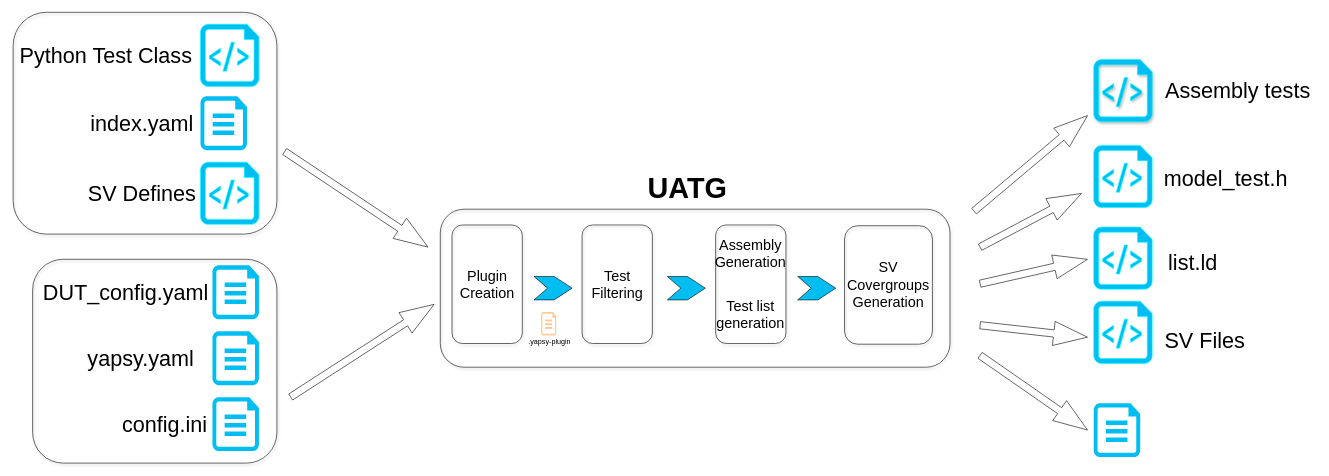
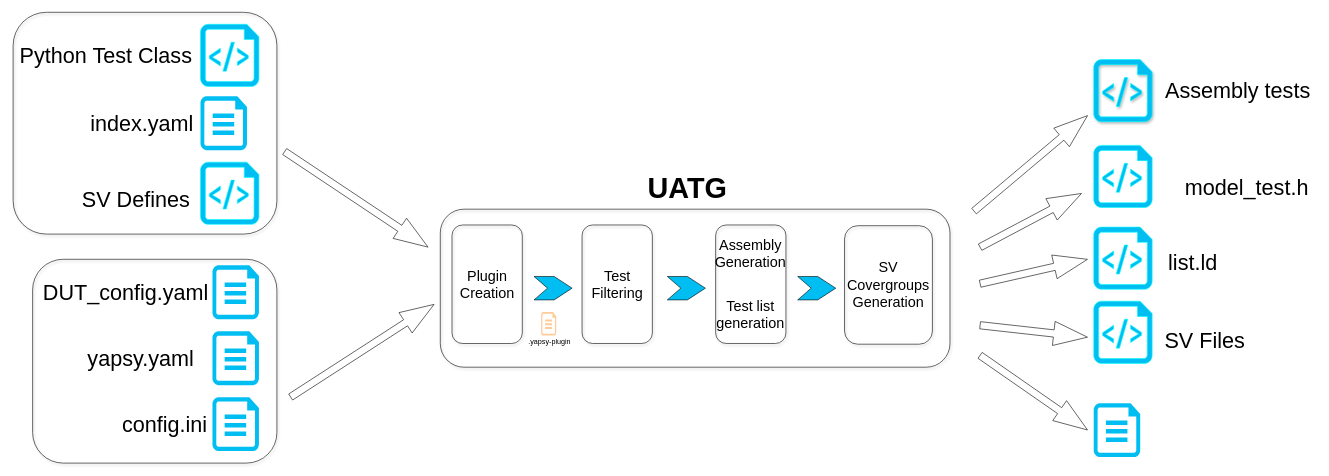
(1226, 179) -> (1247, 188)
(142, 193) -> (136, 199)
